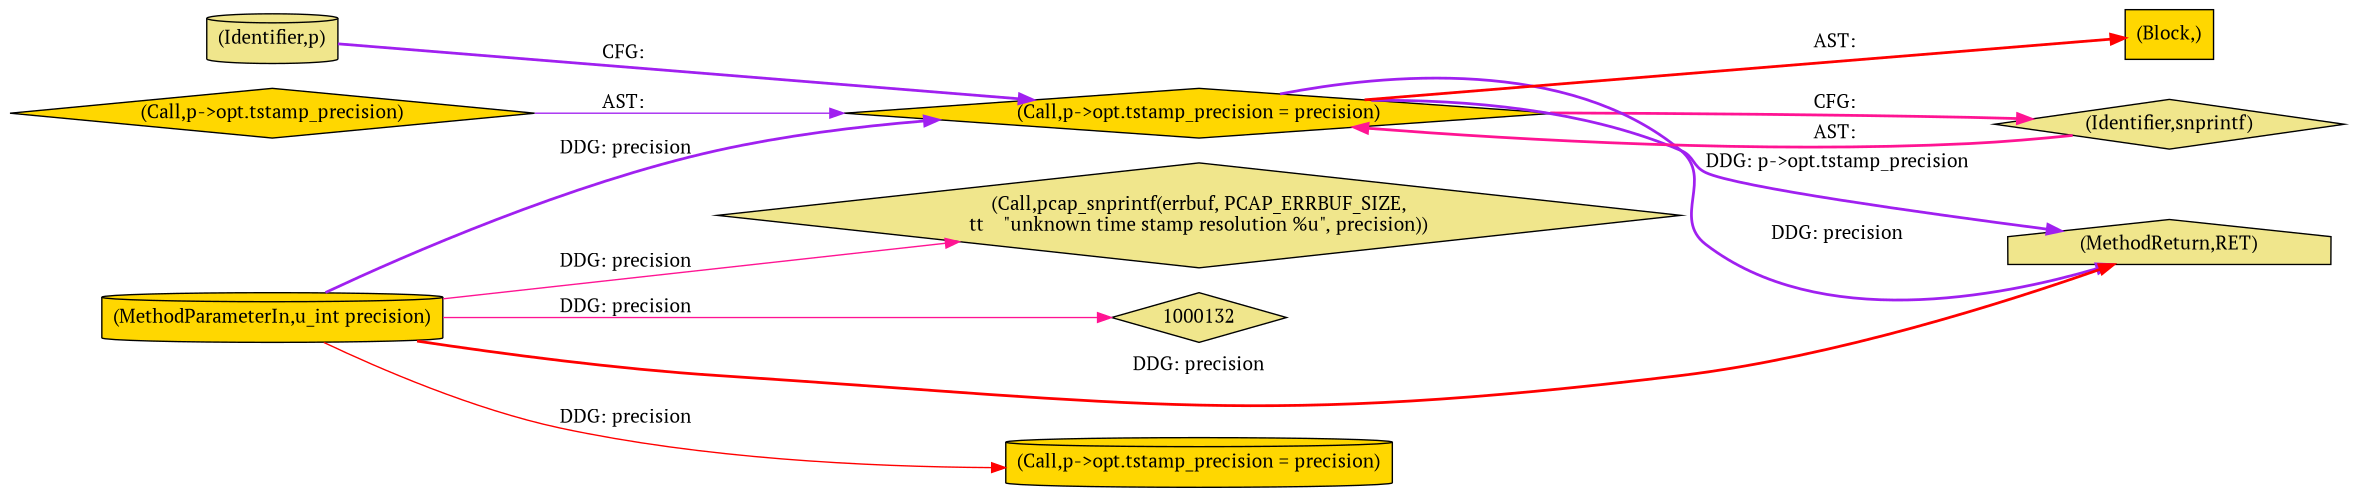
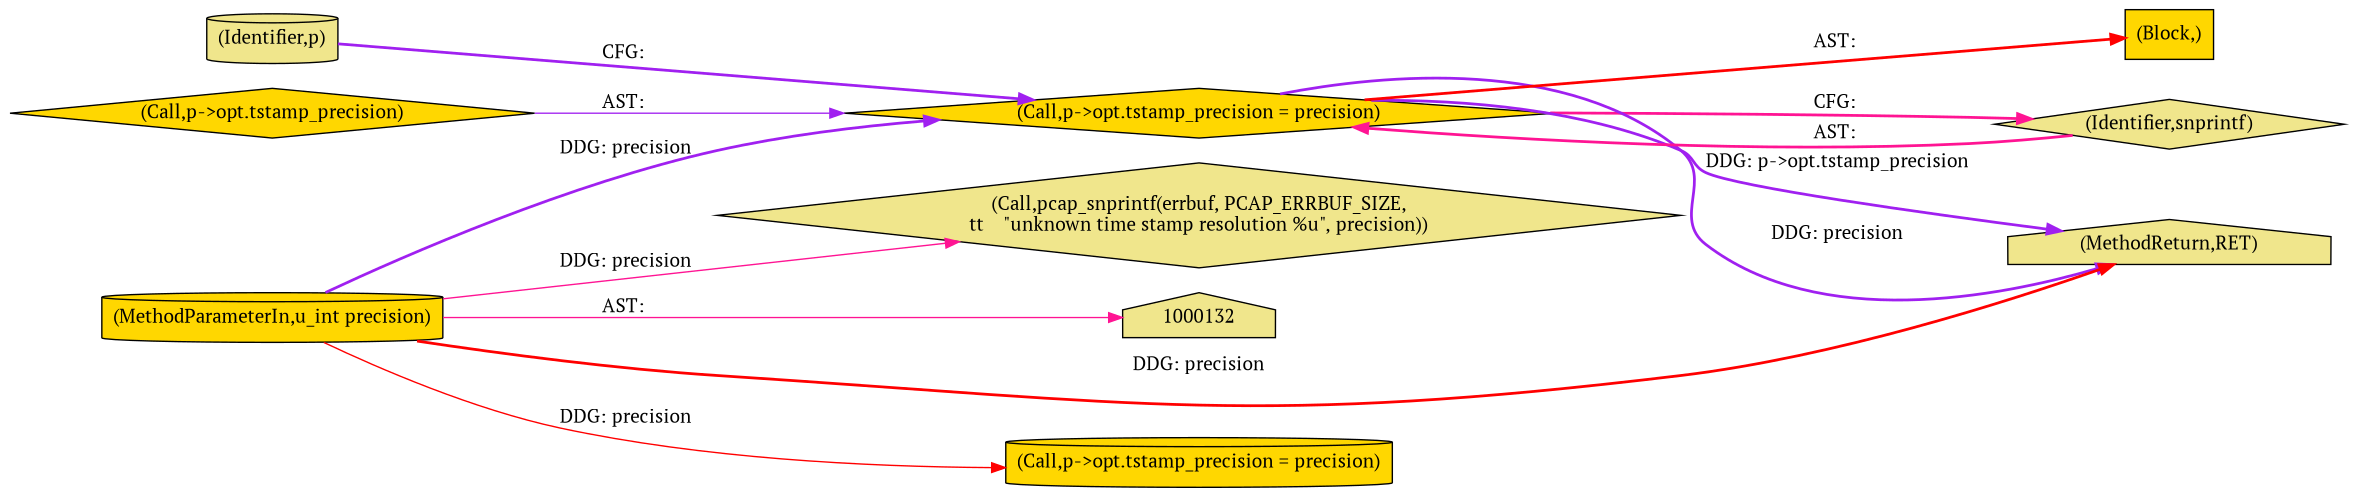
(626, 307) -> (626, 307)
(1199, 318) -> (1199, 318)
